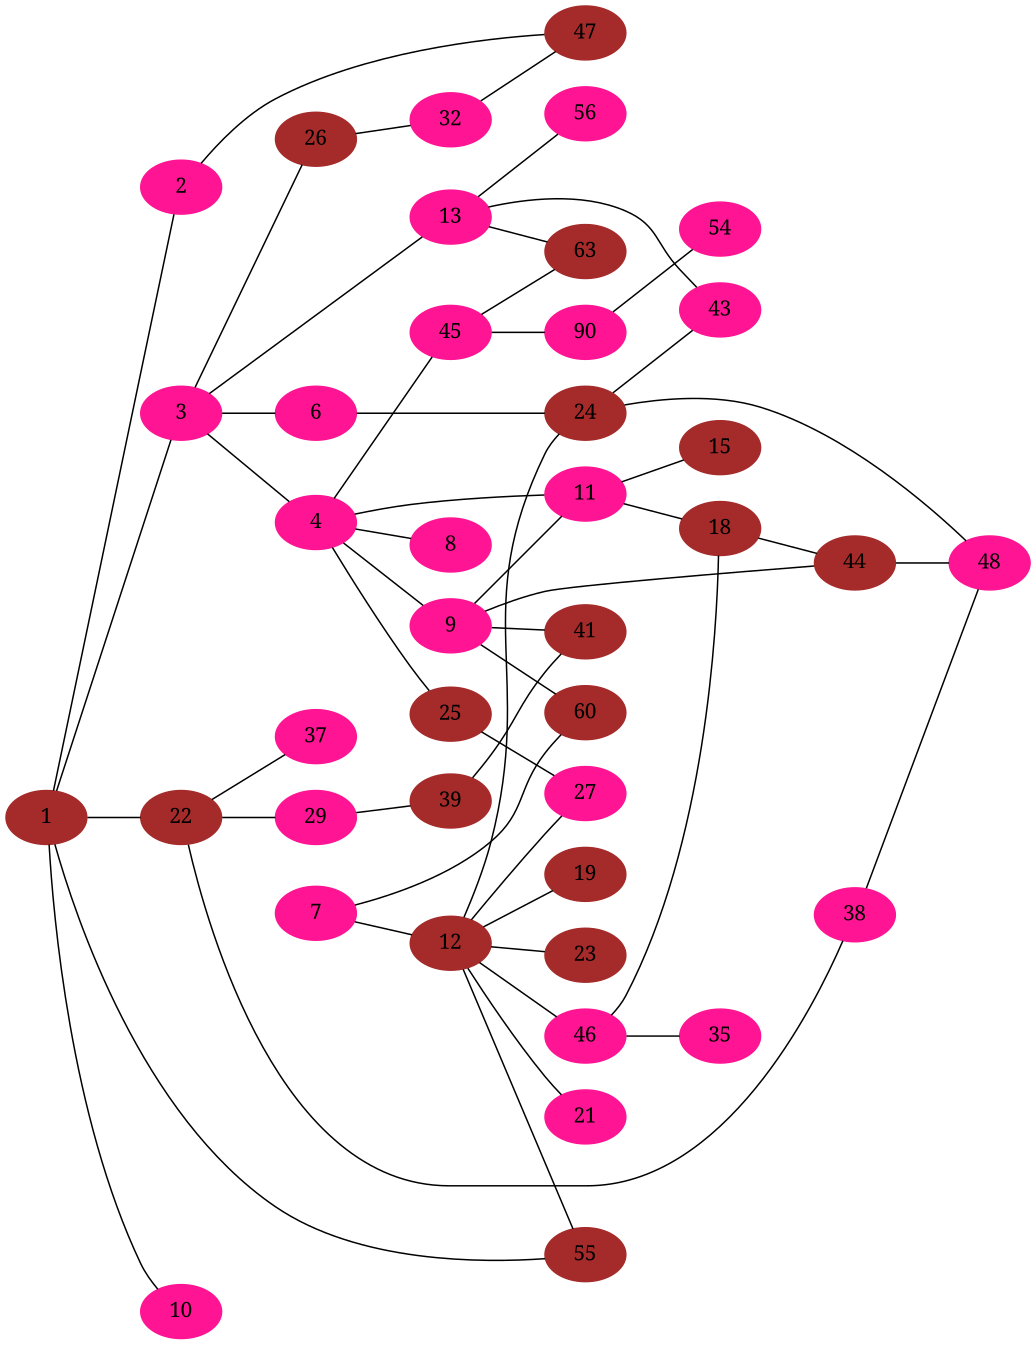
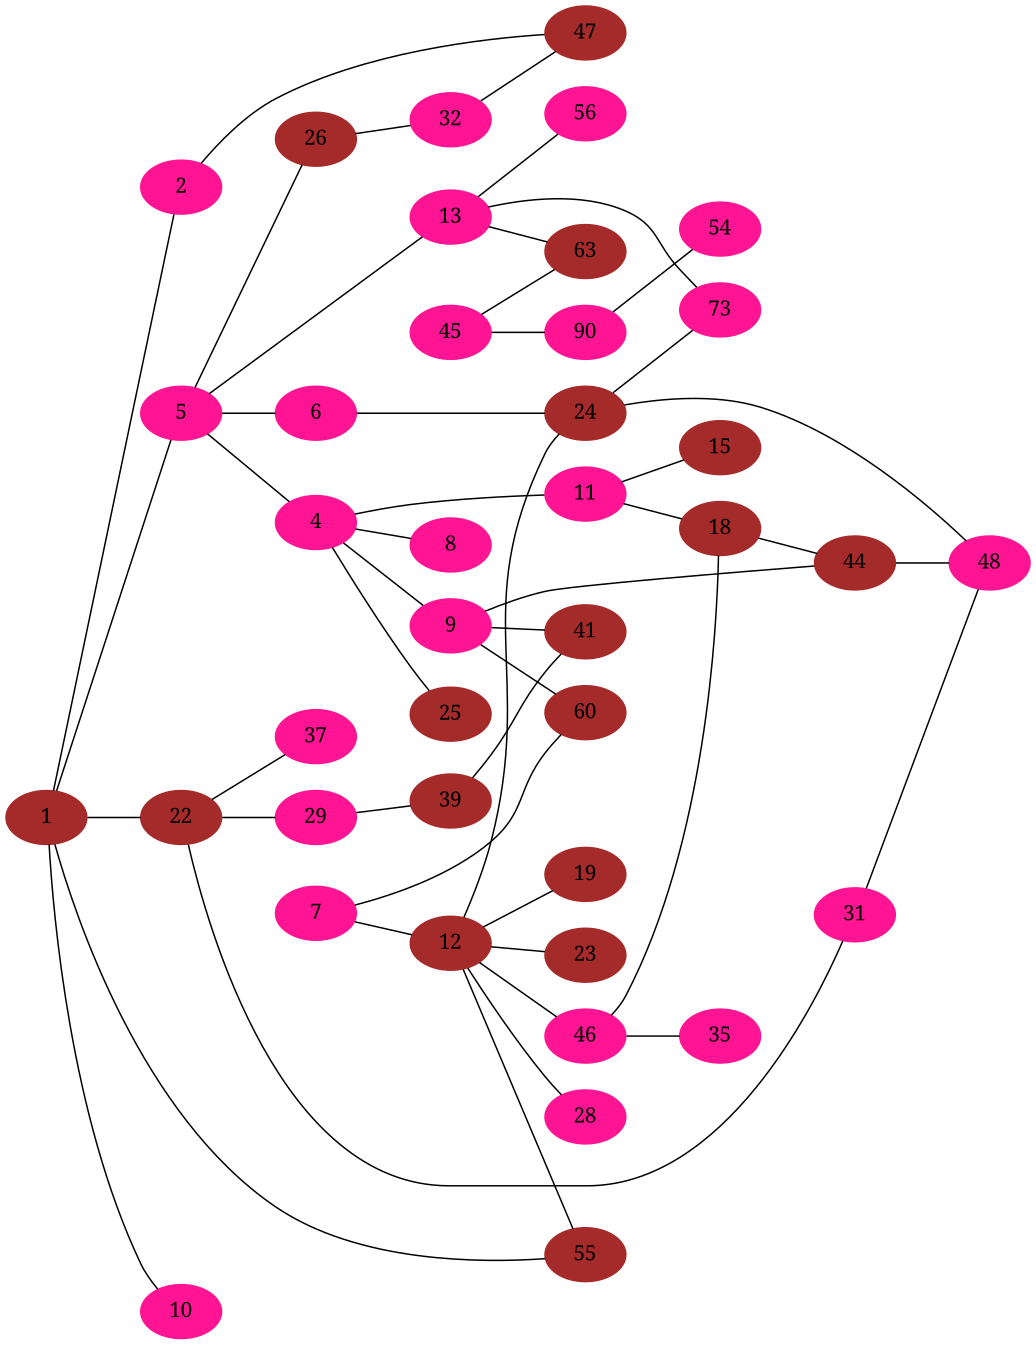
(720, 310) -> (720, 310)
(181, 413) -> (181, 413)
(383, 428) -> none
(520, 558) -> none
(585, 794) -> none
(855, 915) -> (855, 915)
(585, 1117) -> (585, 1117)
